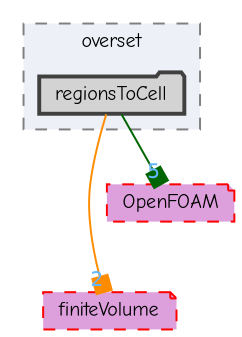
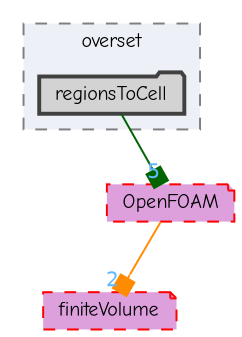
(90, 193) -> (145, 248)
